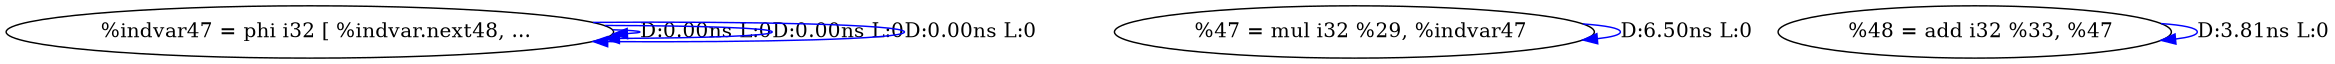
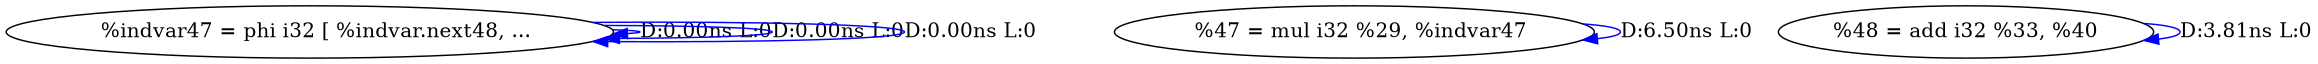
(1975, 32) -> (1966, 32)
